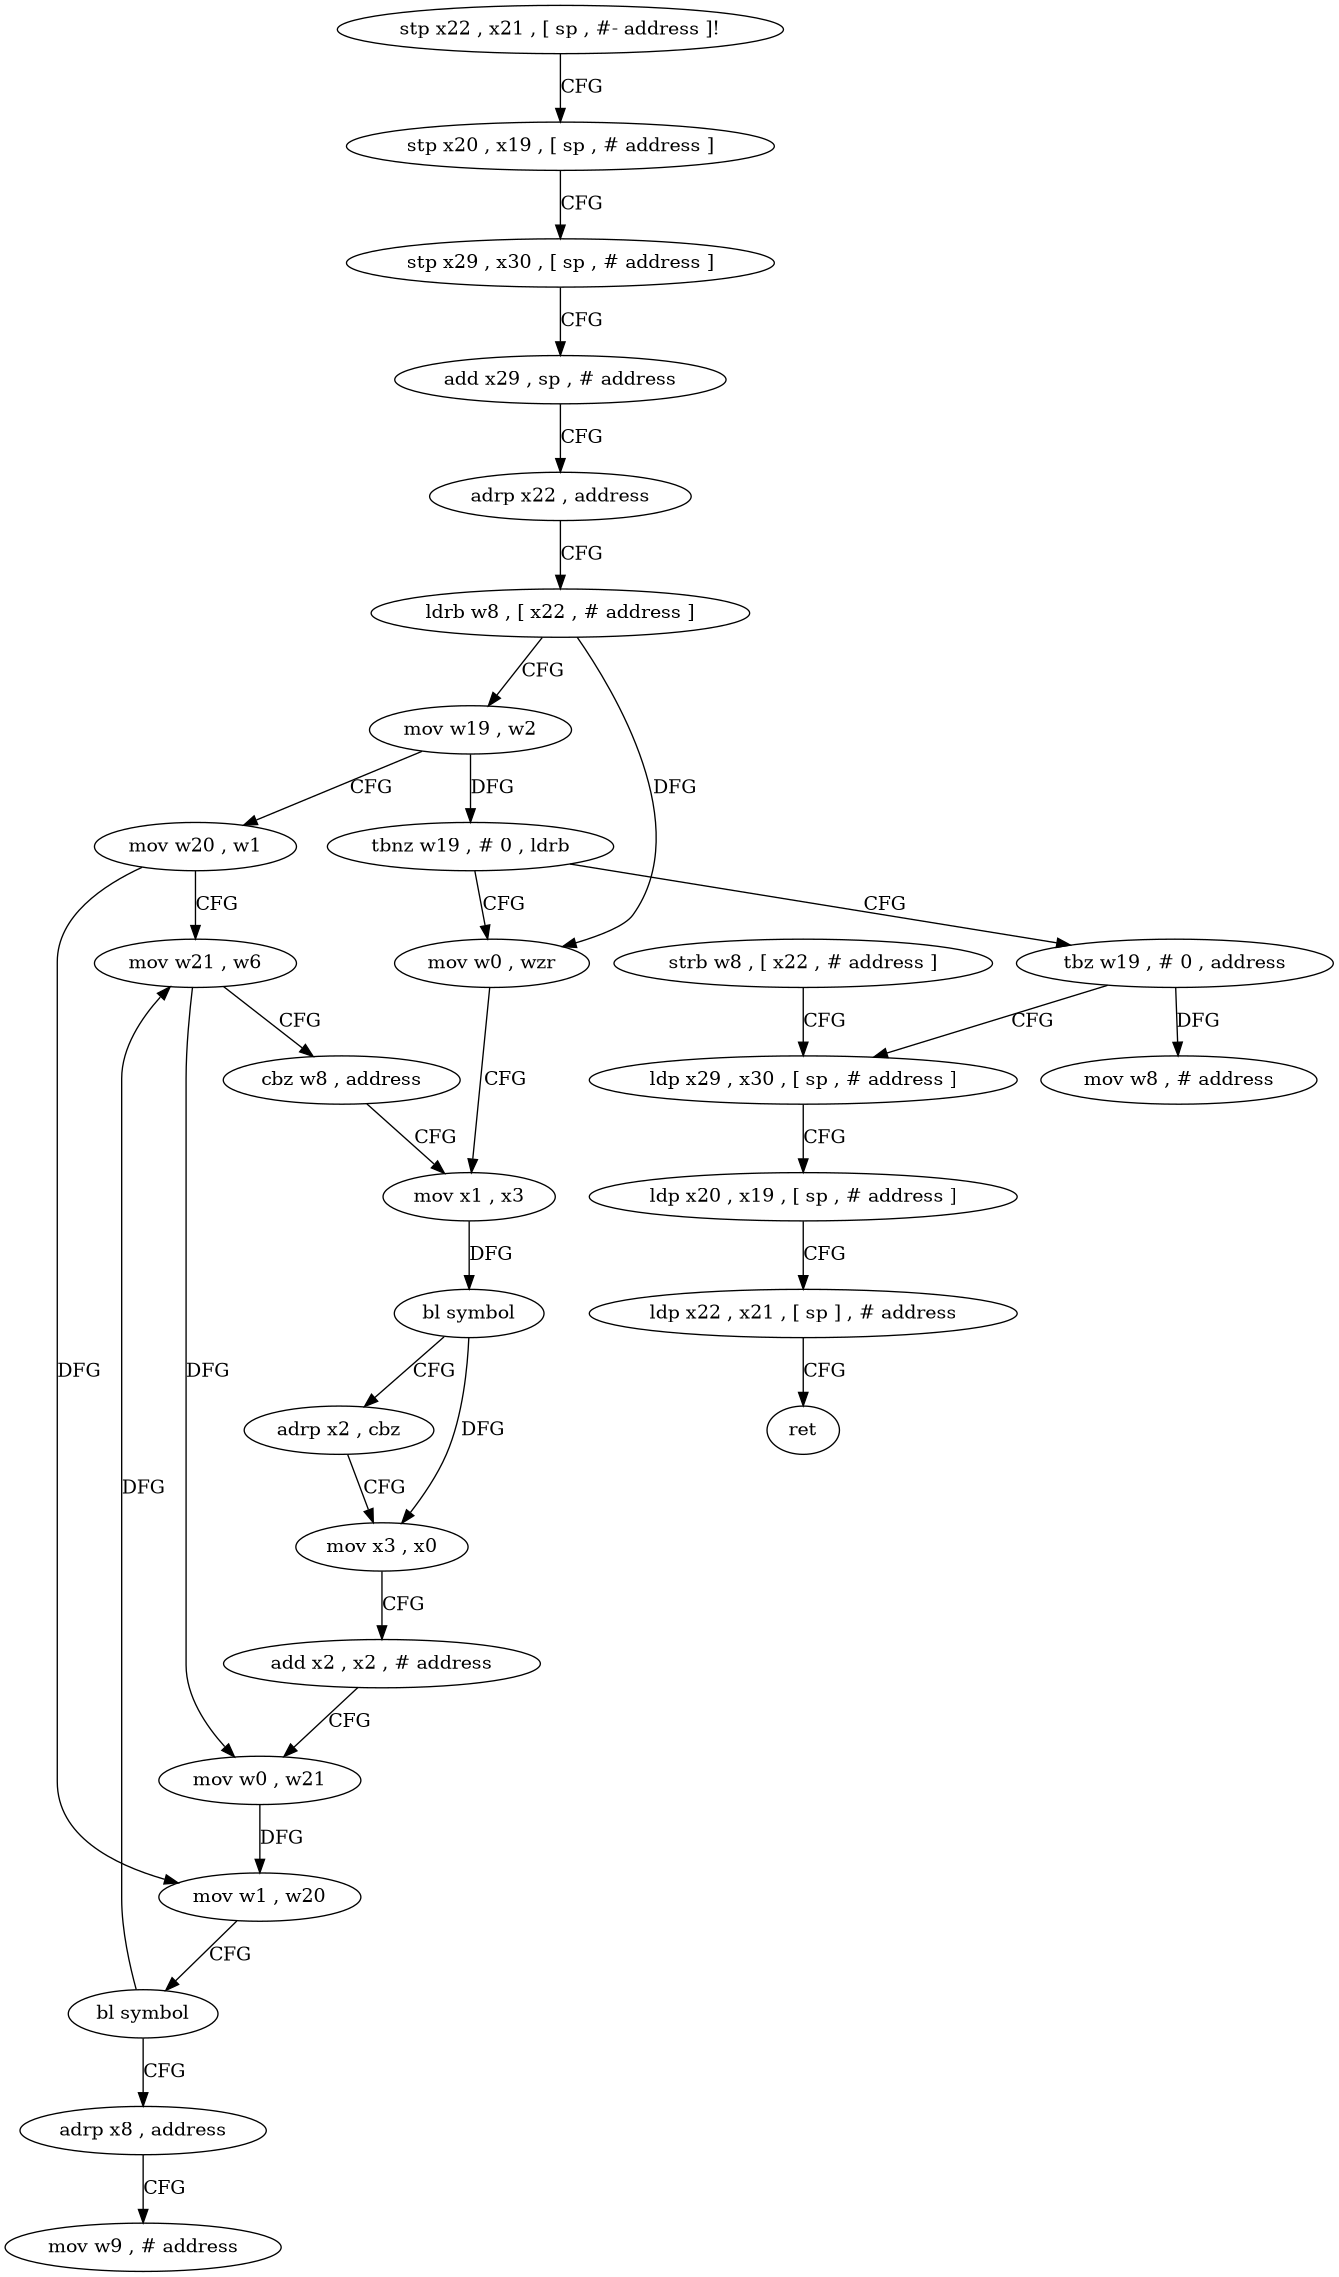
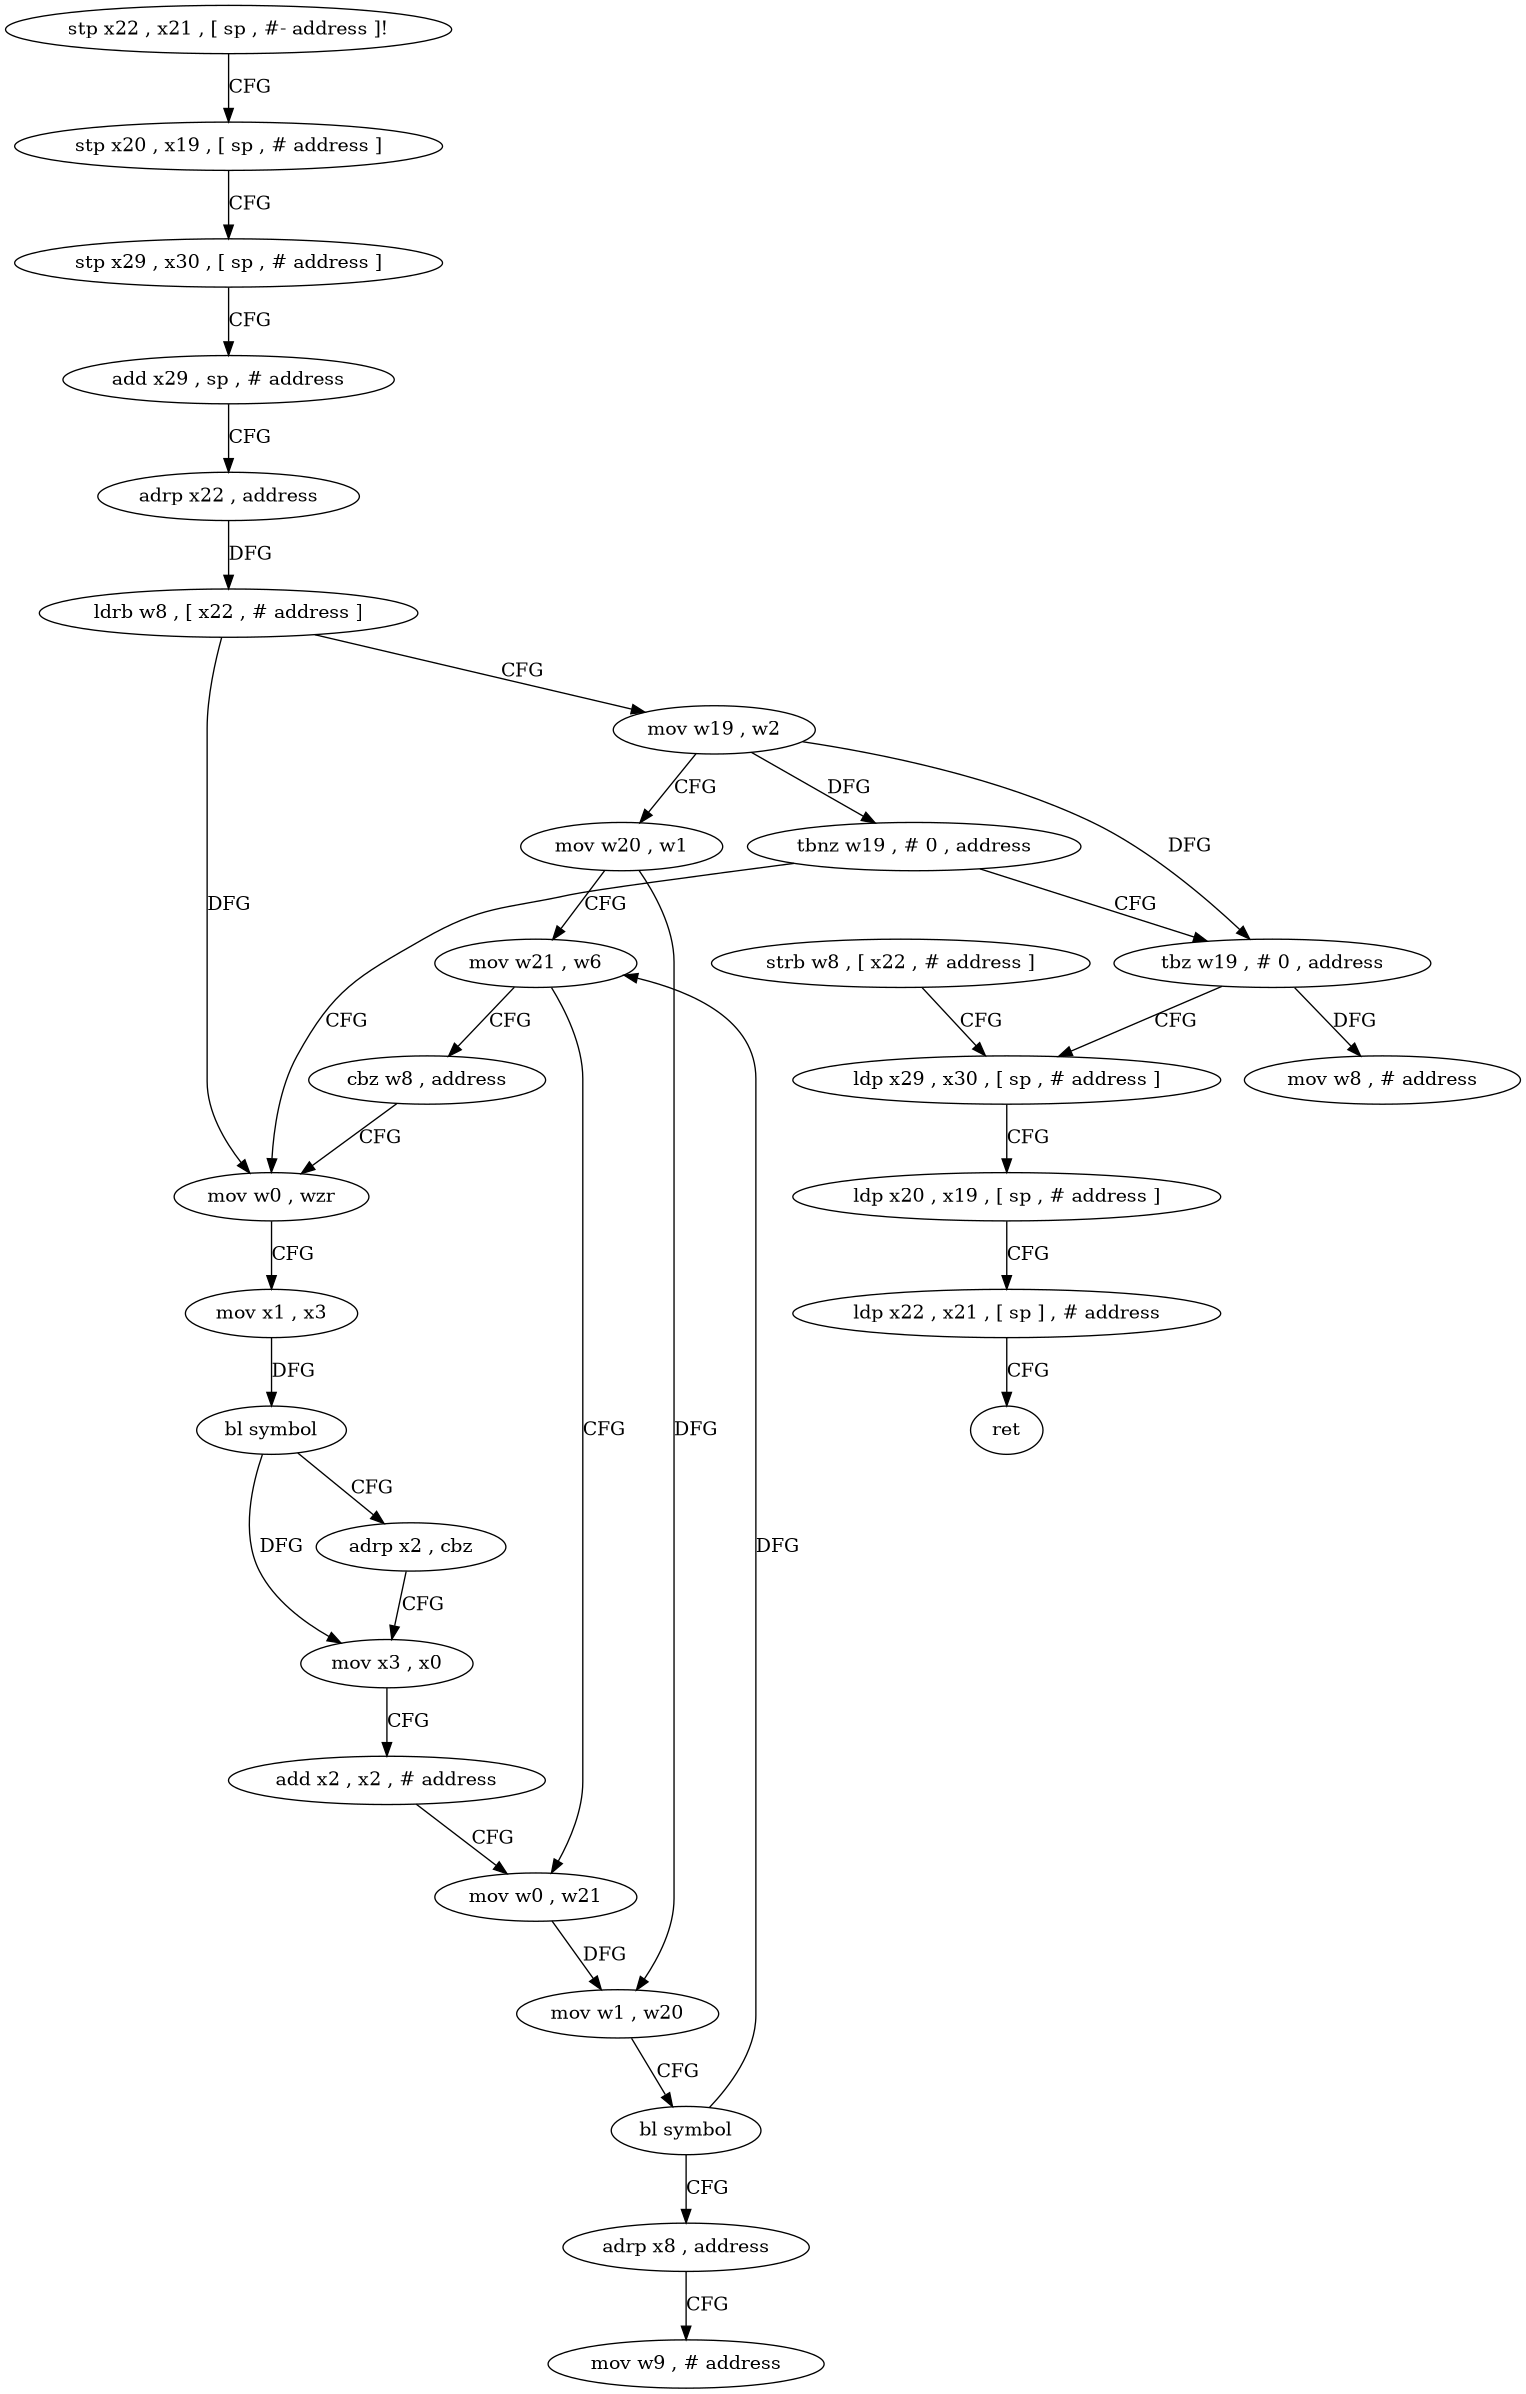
(582, 555) -> (251, 555)
none -> (1038, 799)
(471, 847) -> (914, 847)
(400, 1134) -> (354, 1135)
(208, 1372) -> (604, 1430)
